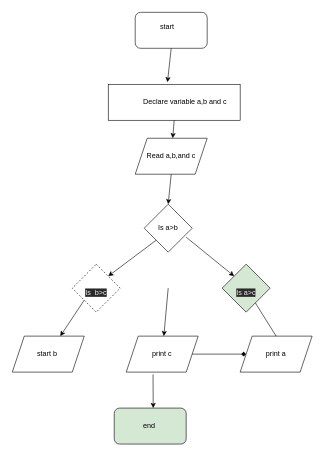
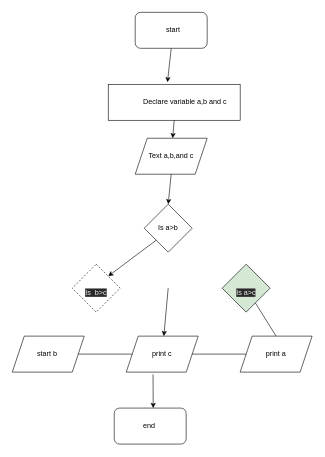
(168, 27) -> (174, 30)
(171, 156) -> (171, 156)
(210, 256) -> none
(69, 323) -> none
none -> (105, 354)
(241, 354) -> (243, 354)
(150, 426) -> (150, 426)
